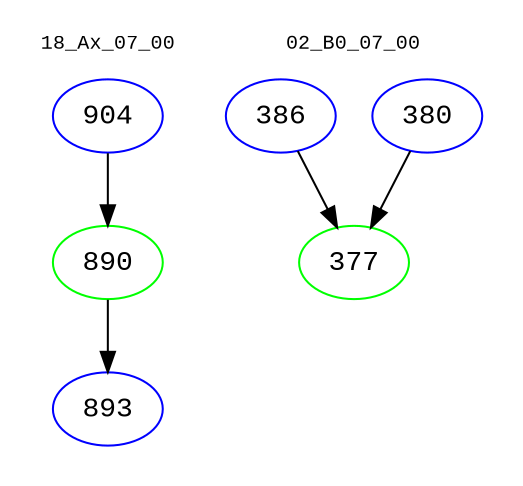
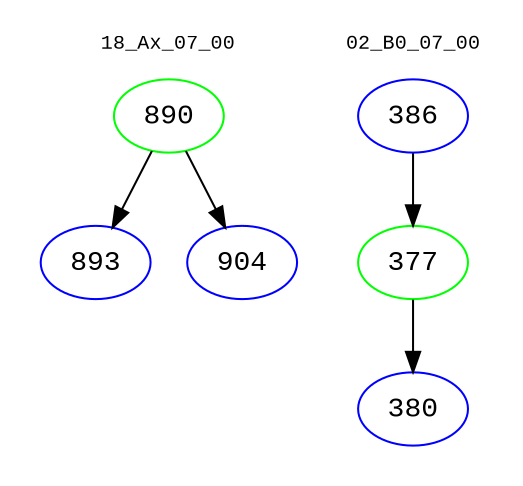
(108, 179) -> (201, 180)
(395, 180) -> (413, 326)
